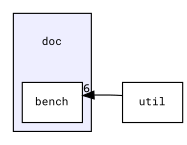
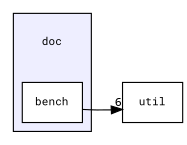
(108, 95) -> (98, 110)
